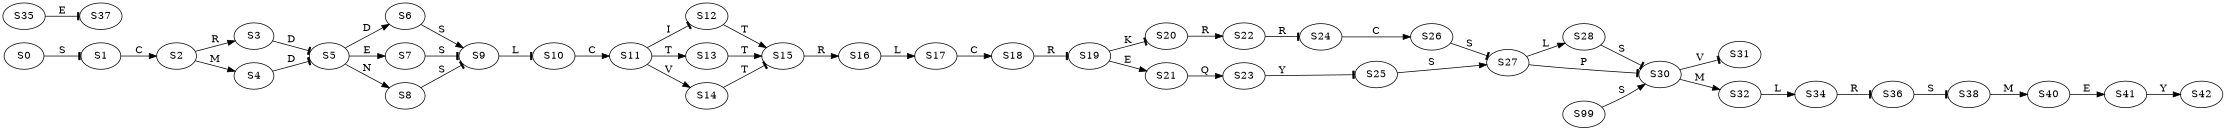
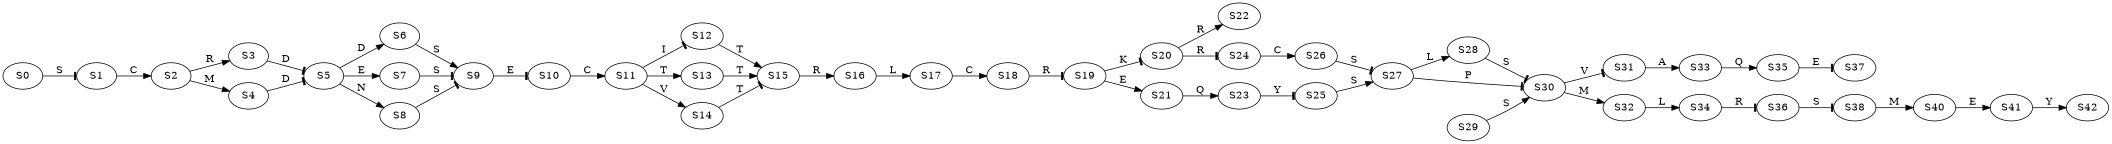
(1280, 36) -> (1198, 56)
(516, 51) -> (511, 70)
none -> (1700, 68)
(1584, 114) -> (1468, 128)
